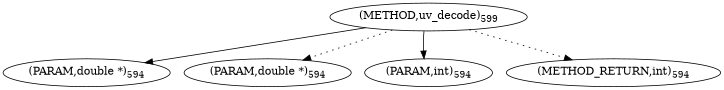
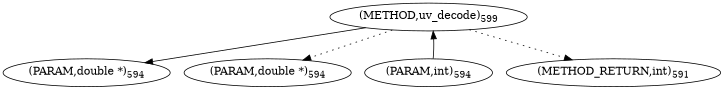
(423, 41) -> (434, 49)
(681, 72) -> (681, 72)
